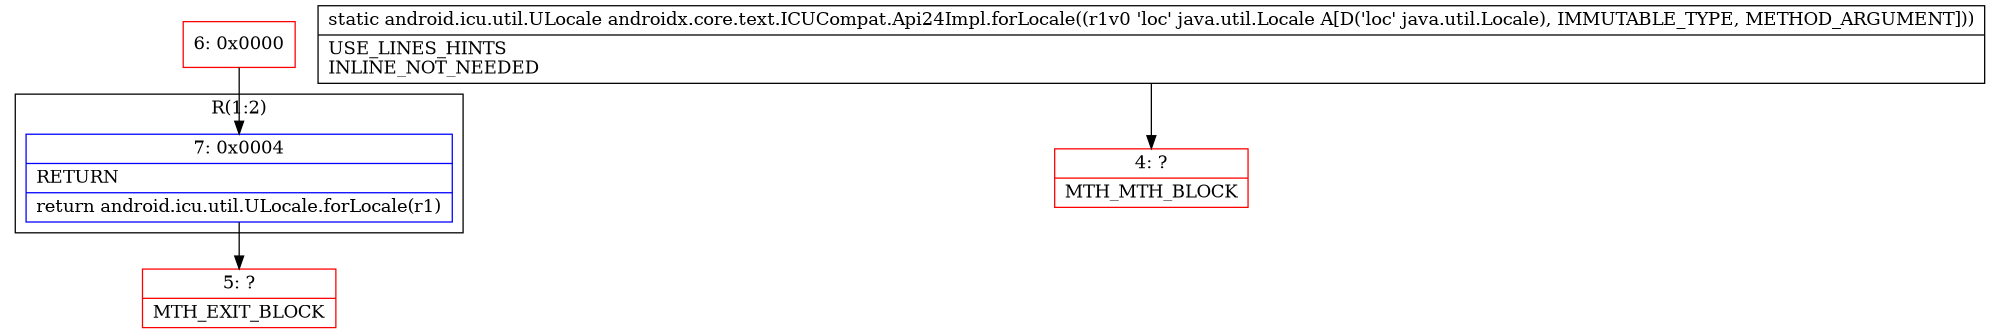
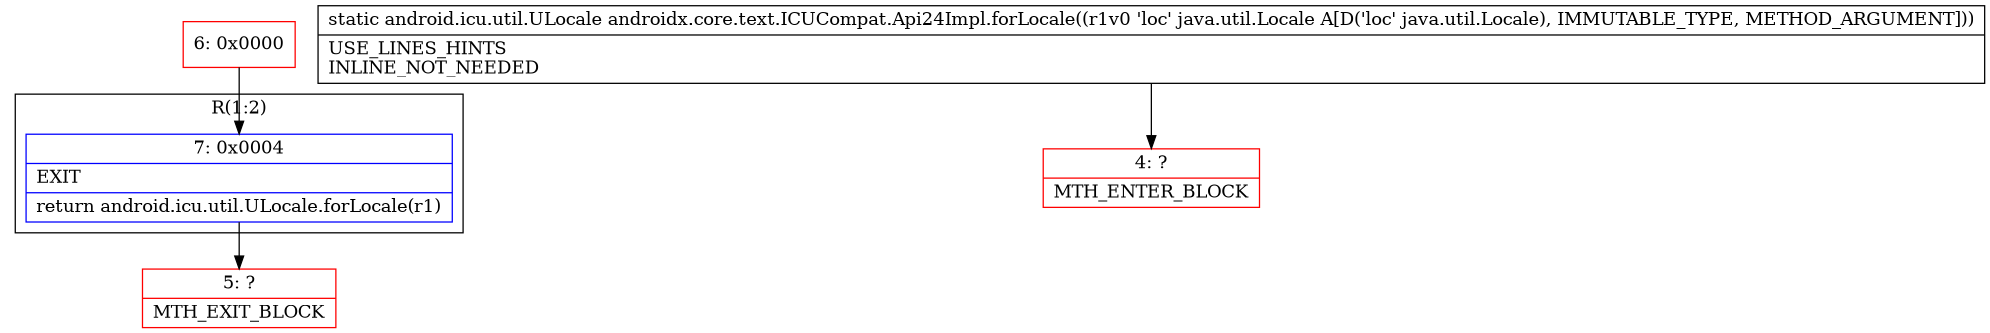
(78, 177) -> (59, 177)
(1151, 192) -> (1151, 192)
